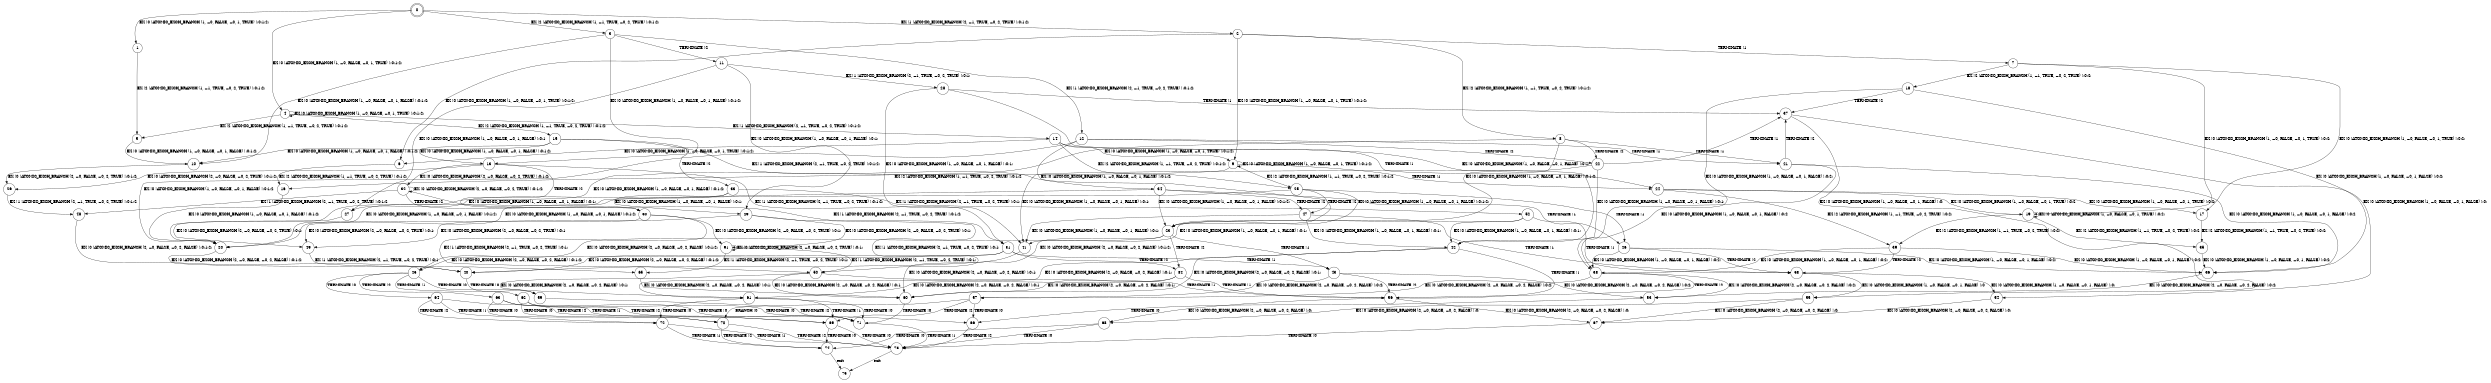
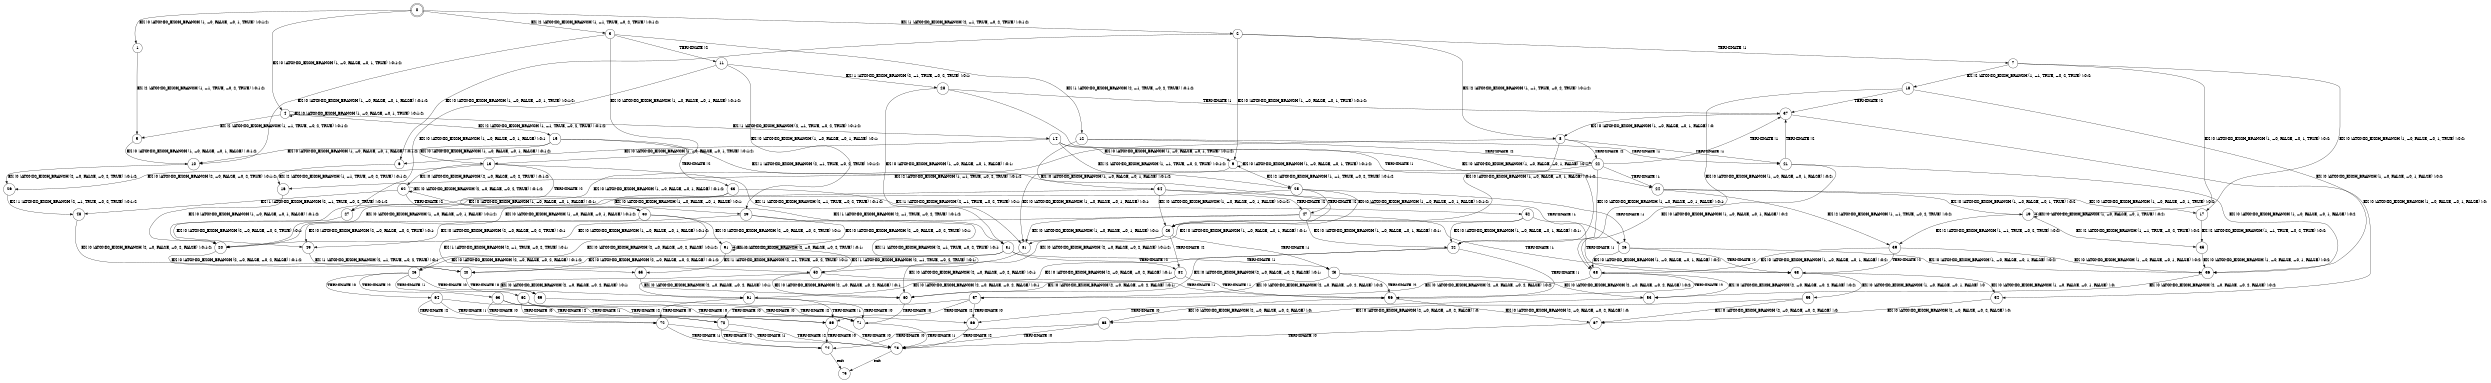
(576, 176) -> (761, 221)
(1443, 182) -> (1626, 176)
(1025, 248) -> (1025, 248)
(2195, 267) -> (1672, 116)
(746, 311) -> (746, 311)
